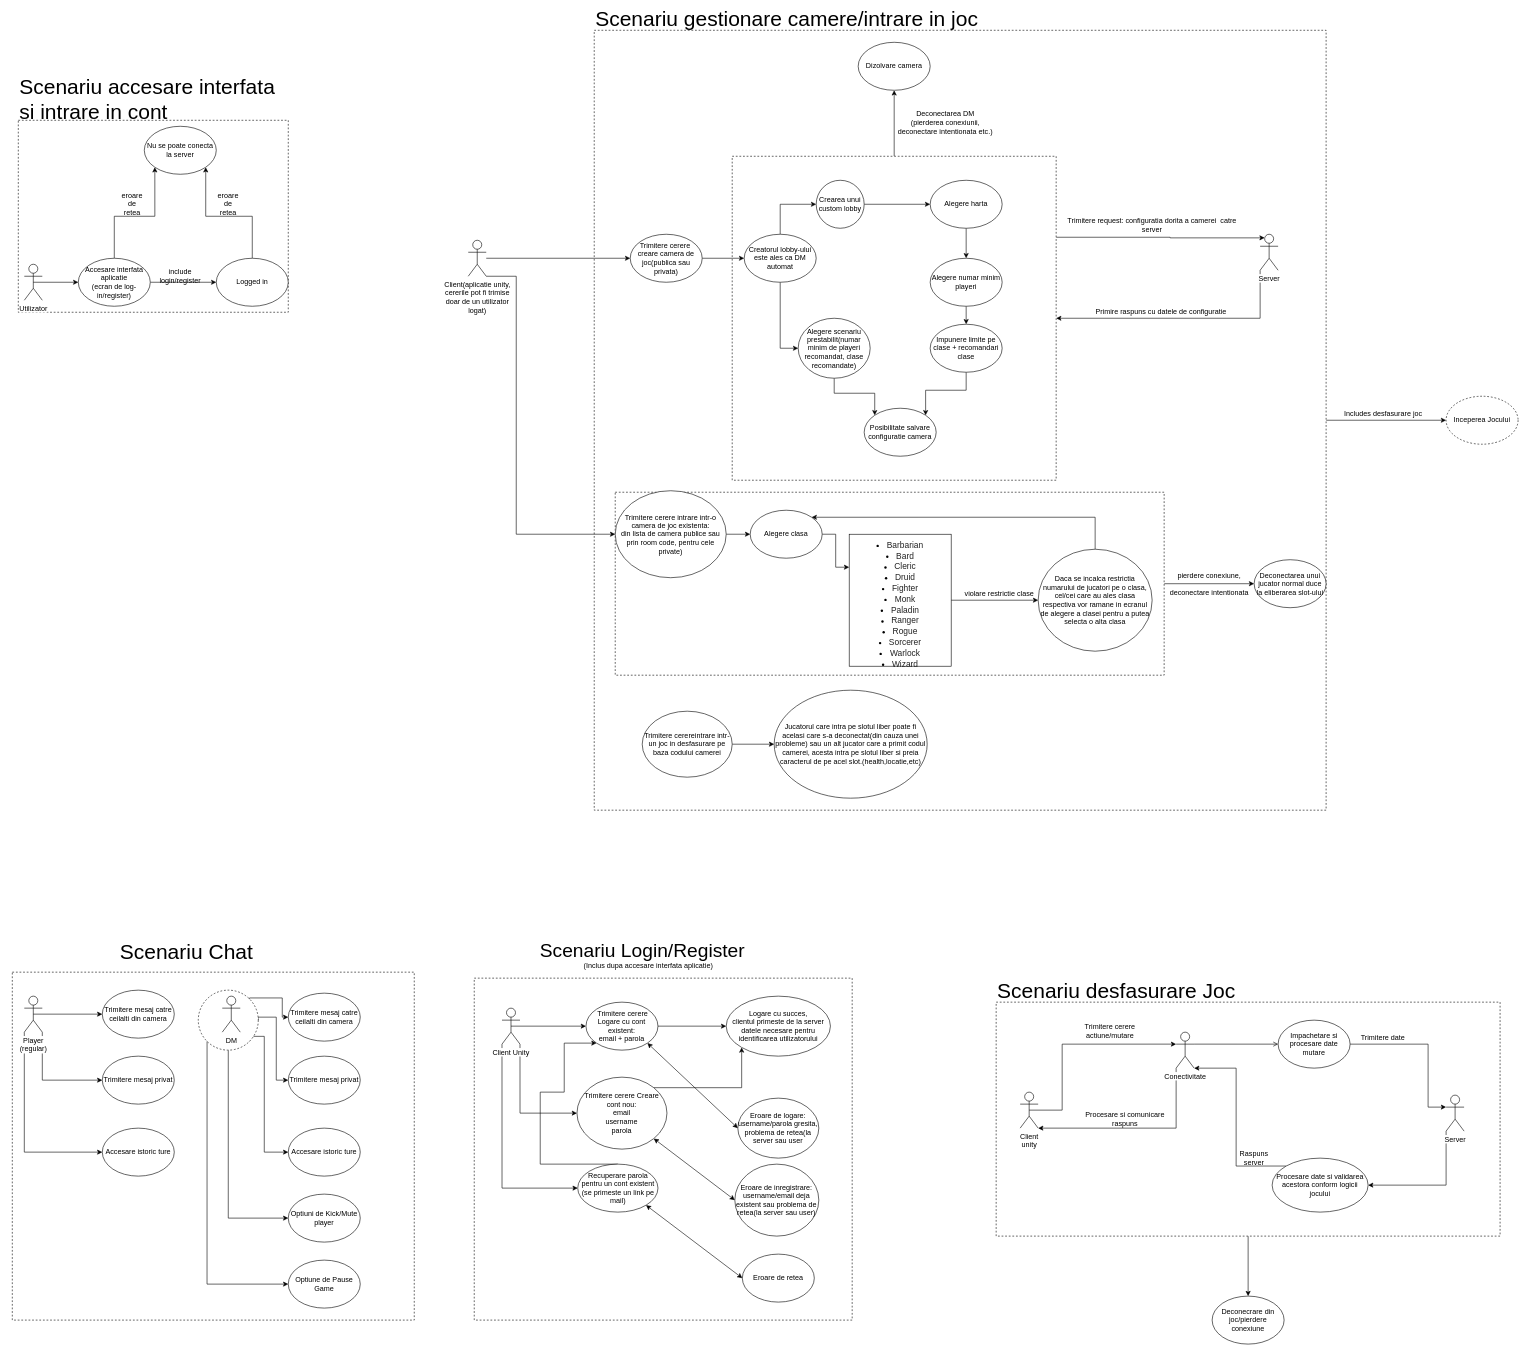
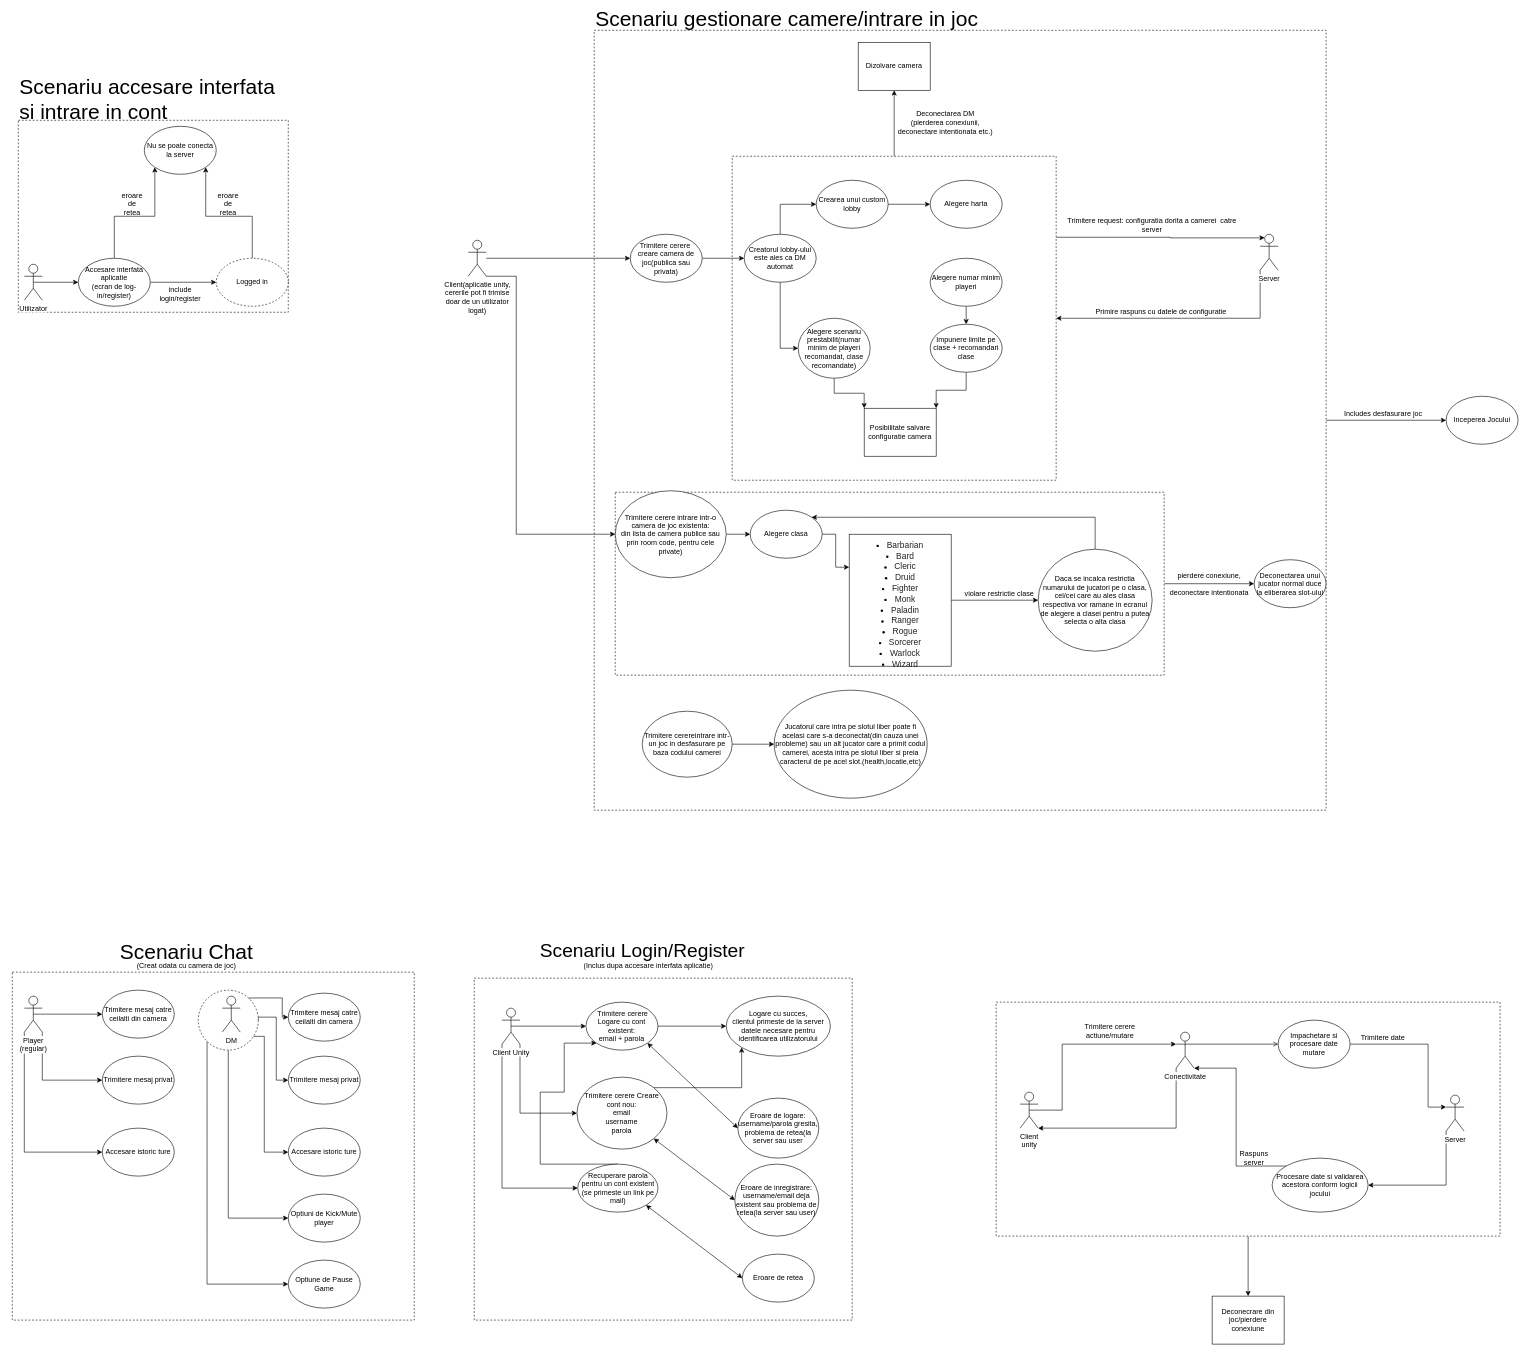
(894, 66) -> (894, 66)
(840, 204) -> (852, 204)
(966, 252) -> none
(180, 276) -> (180, 294)
(252, 282) -> (252, 282)
(1482, 420) -> (1482, 420)
(900, 432) -> (900, 432)
none -> (186, 966)
(1245, 990) -> none
(1125, 1119) -> none
(1248, 1320) -> (1248, 1320)
